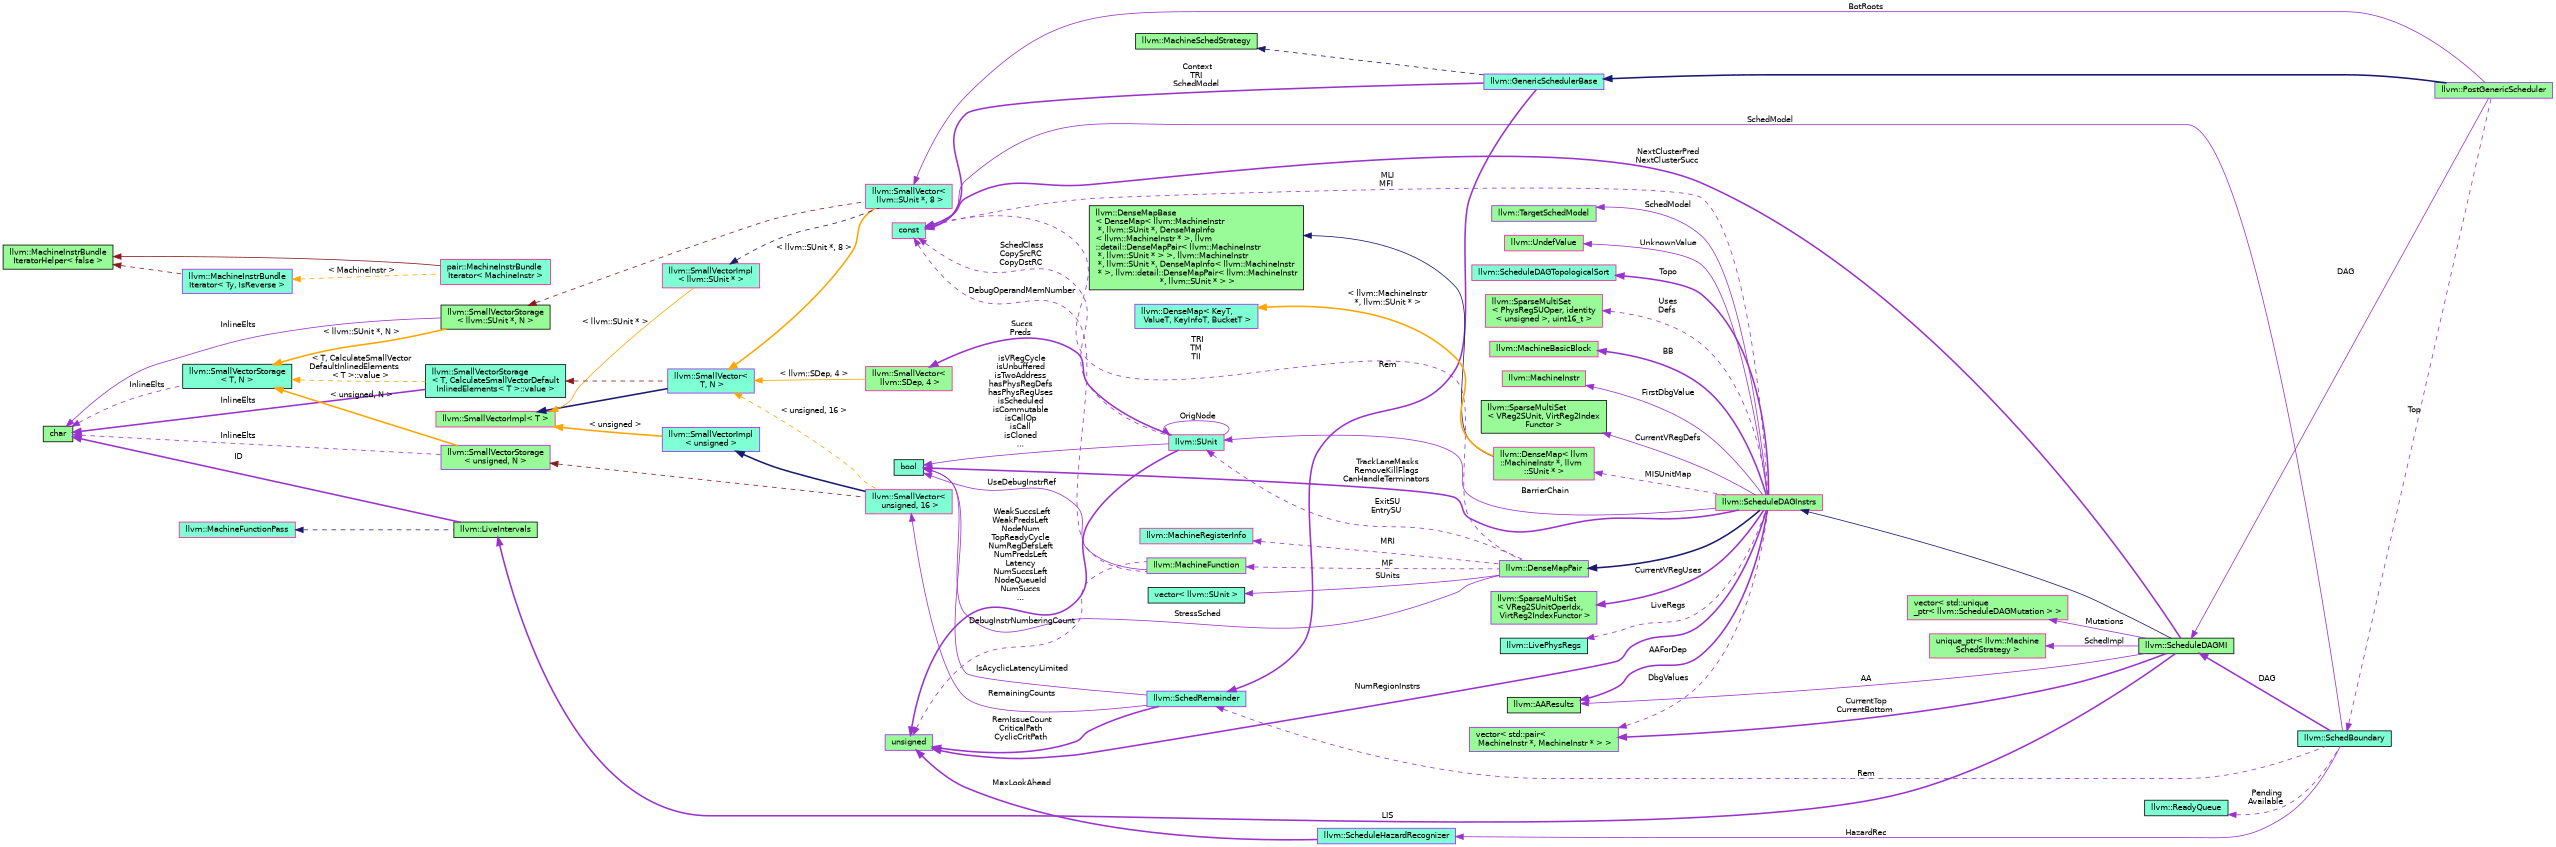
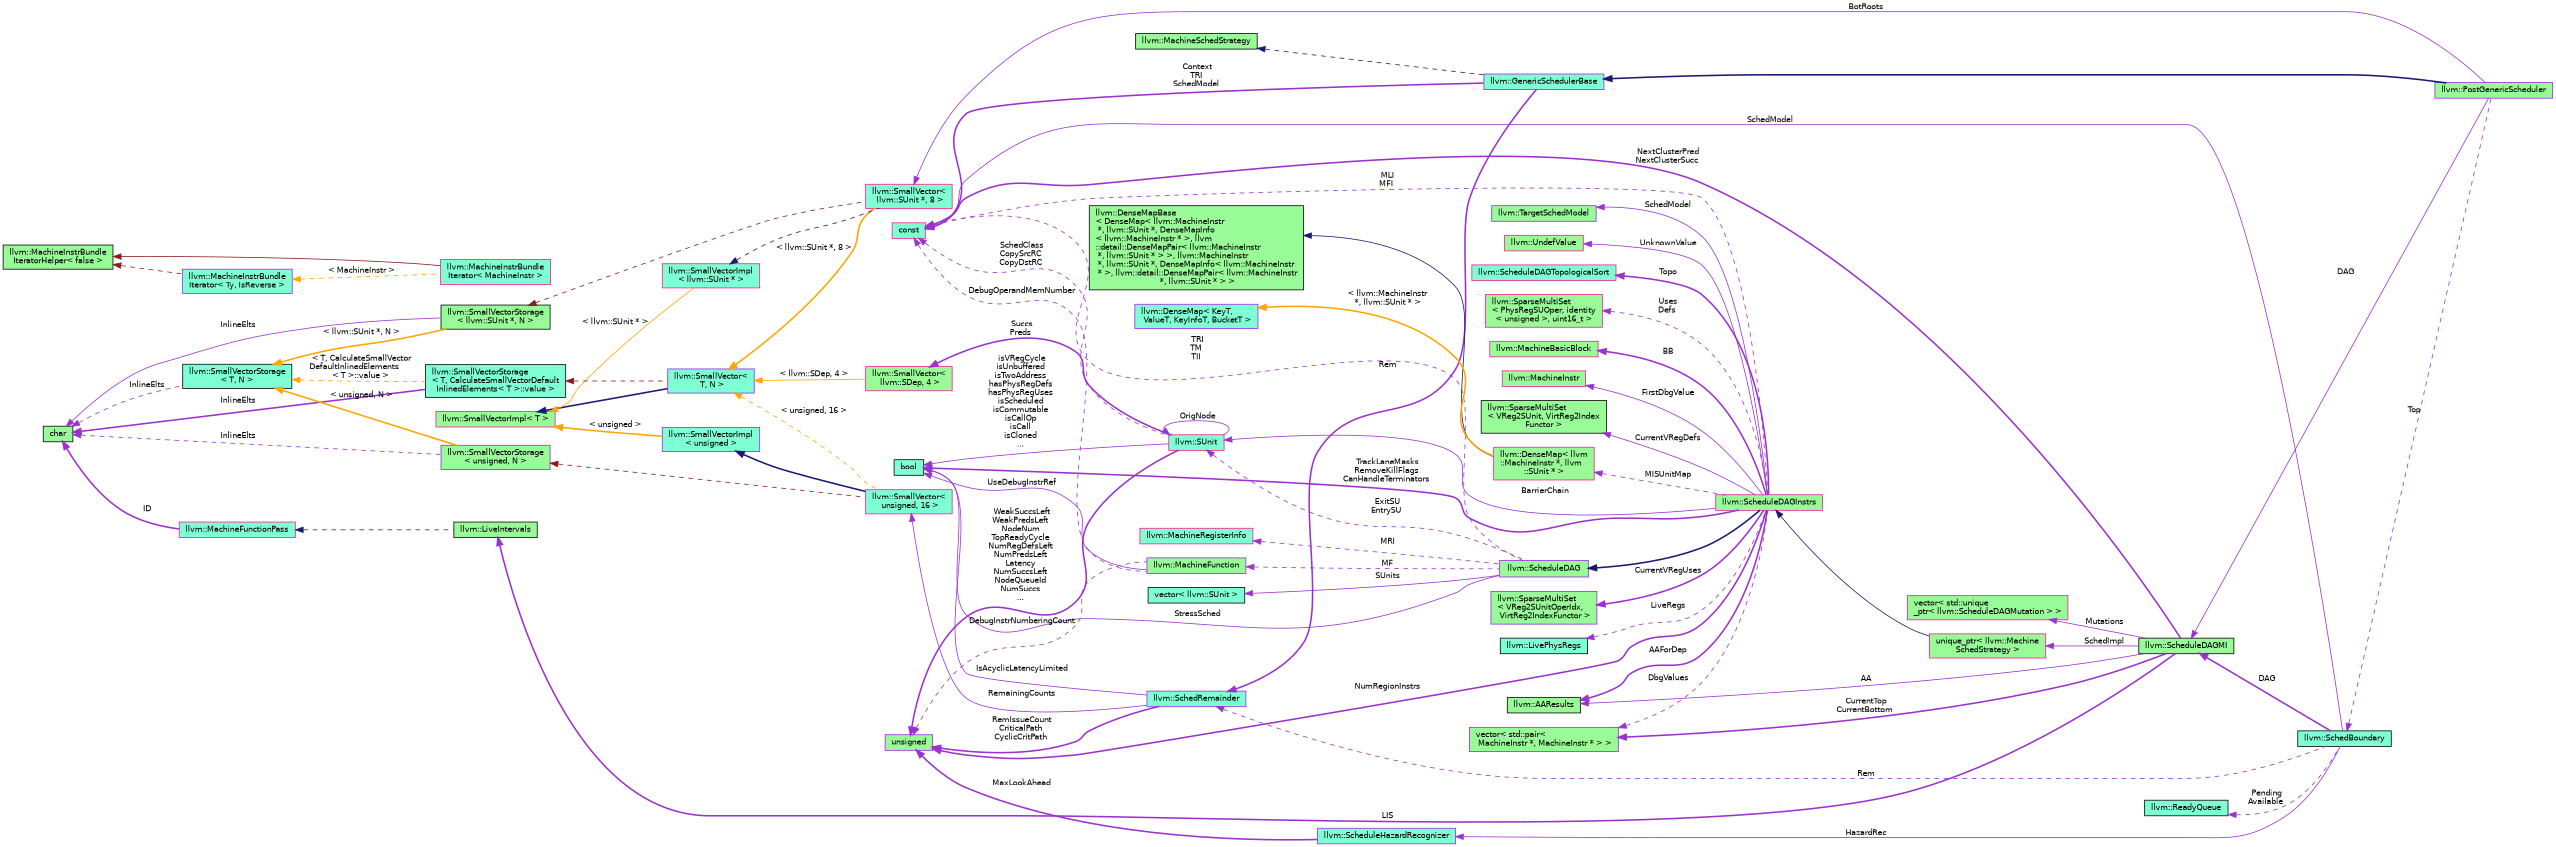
(496, 272) -> (496, 272)
(271, 481) -> (113, 504)
(1994, 564) -> (1848, 586)
(1544, 569) -> (1544, 569)
